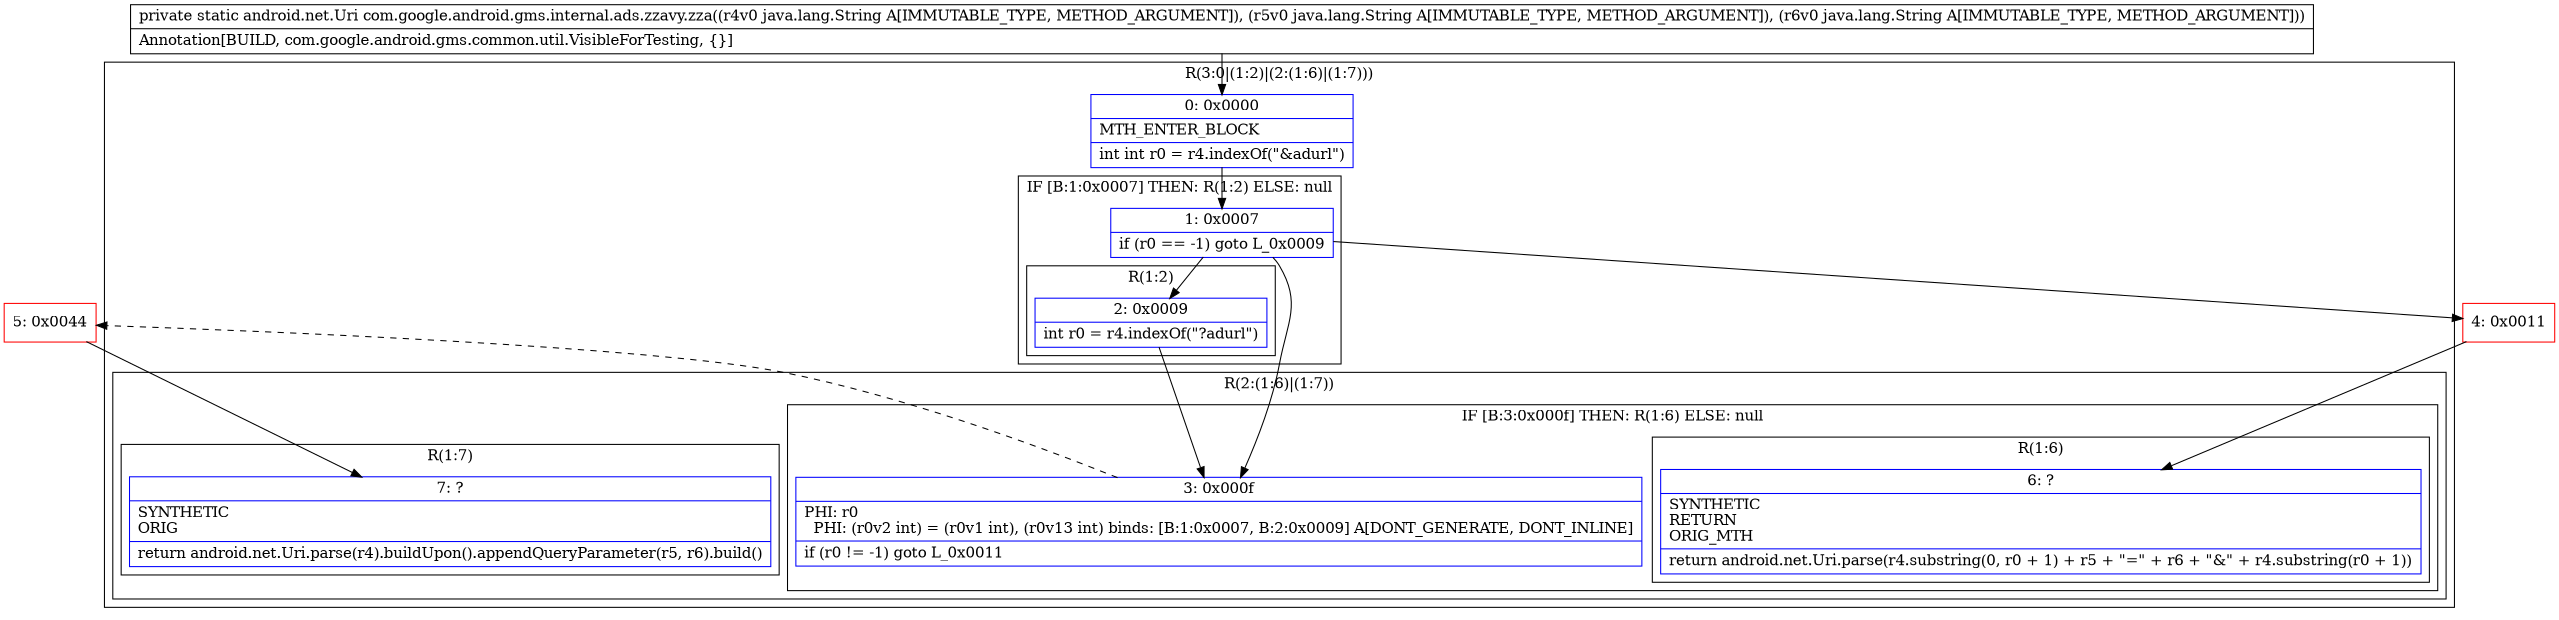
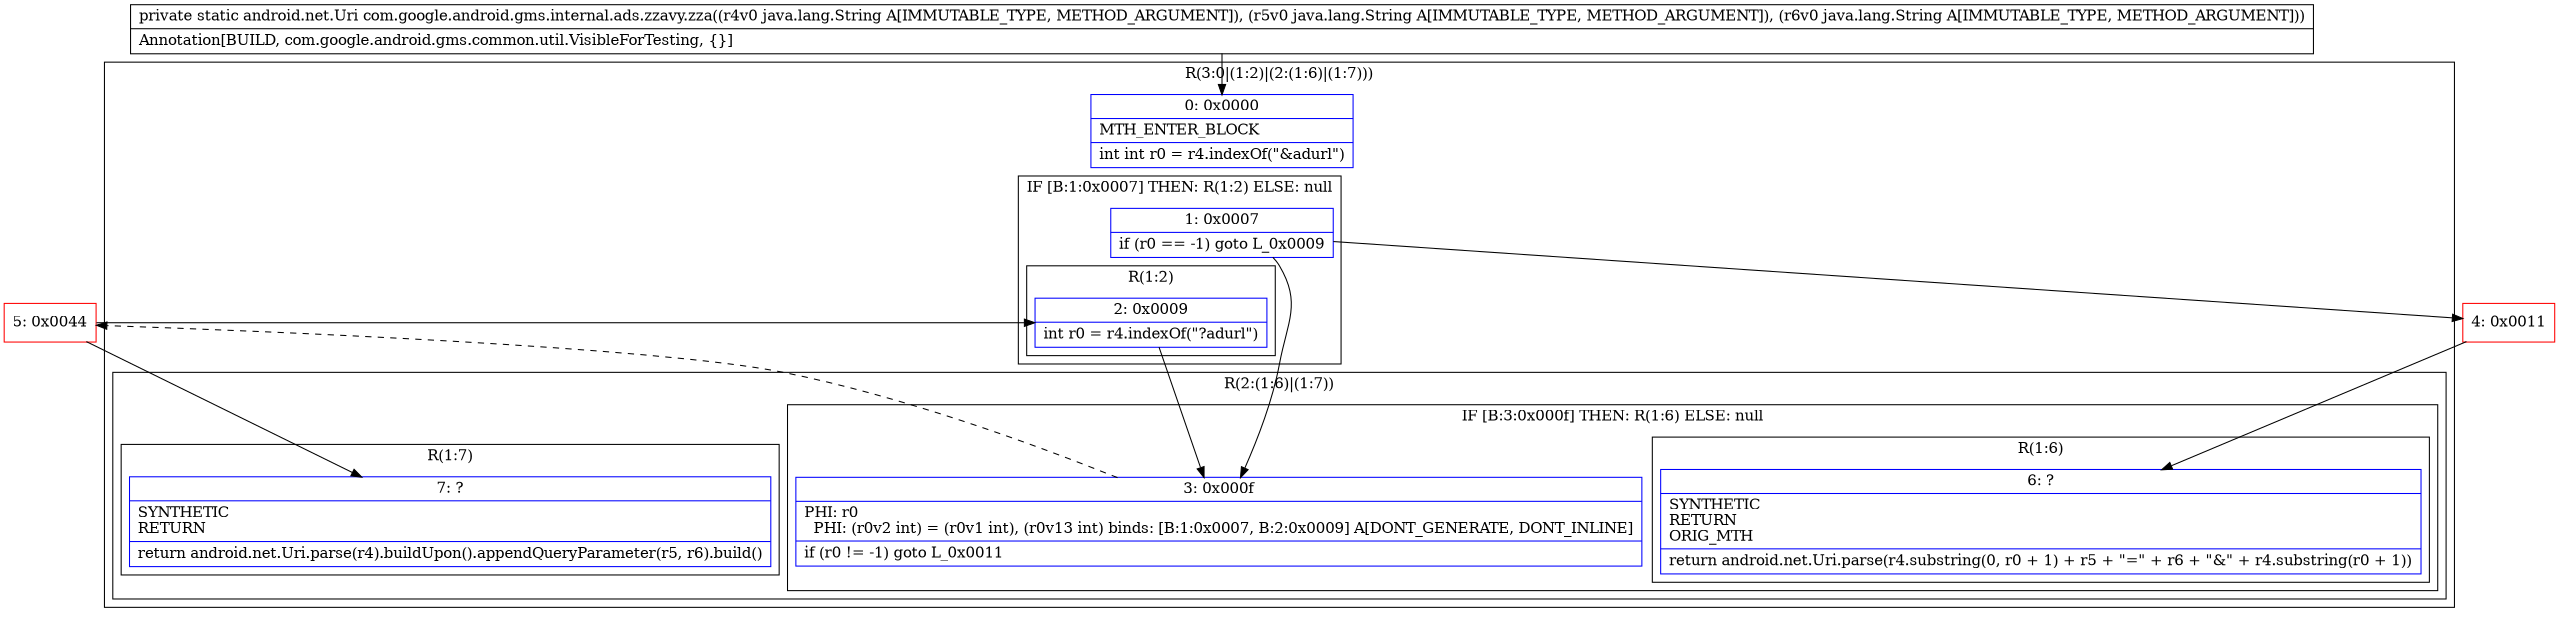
(1222, 183) -> none
(1190, 274) -> (560, 323)
(158, 528) -> (172, 528)
